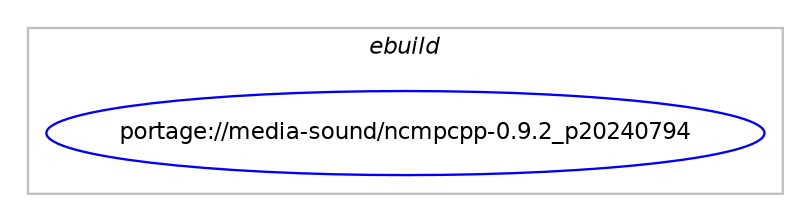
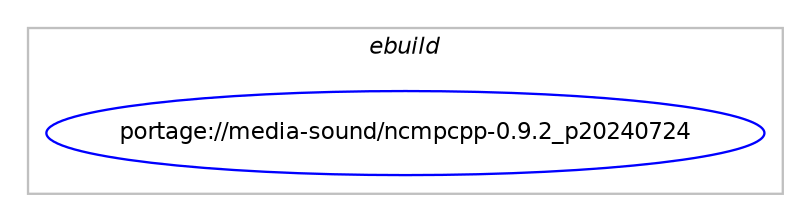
(405, 133) -> (405, 133)
